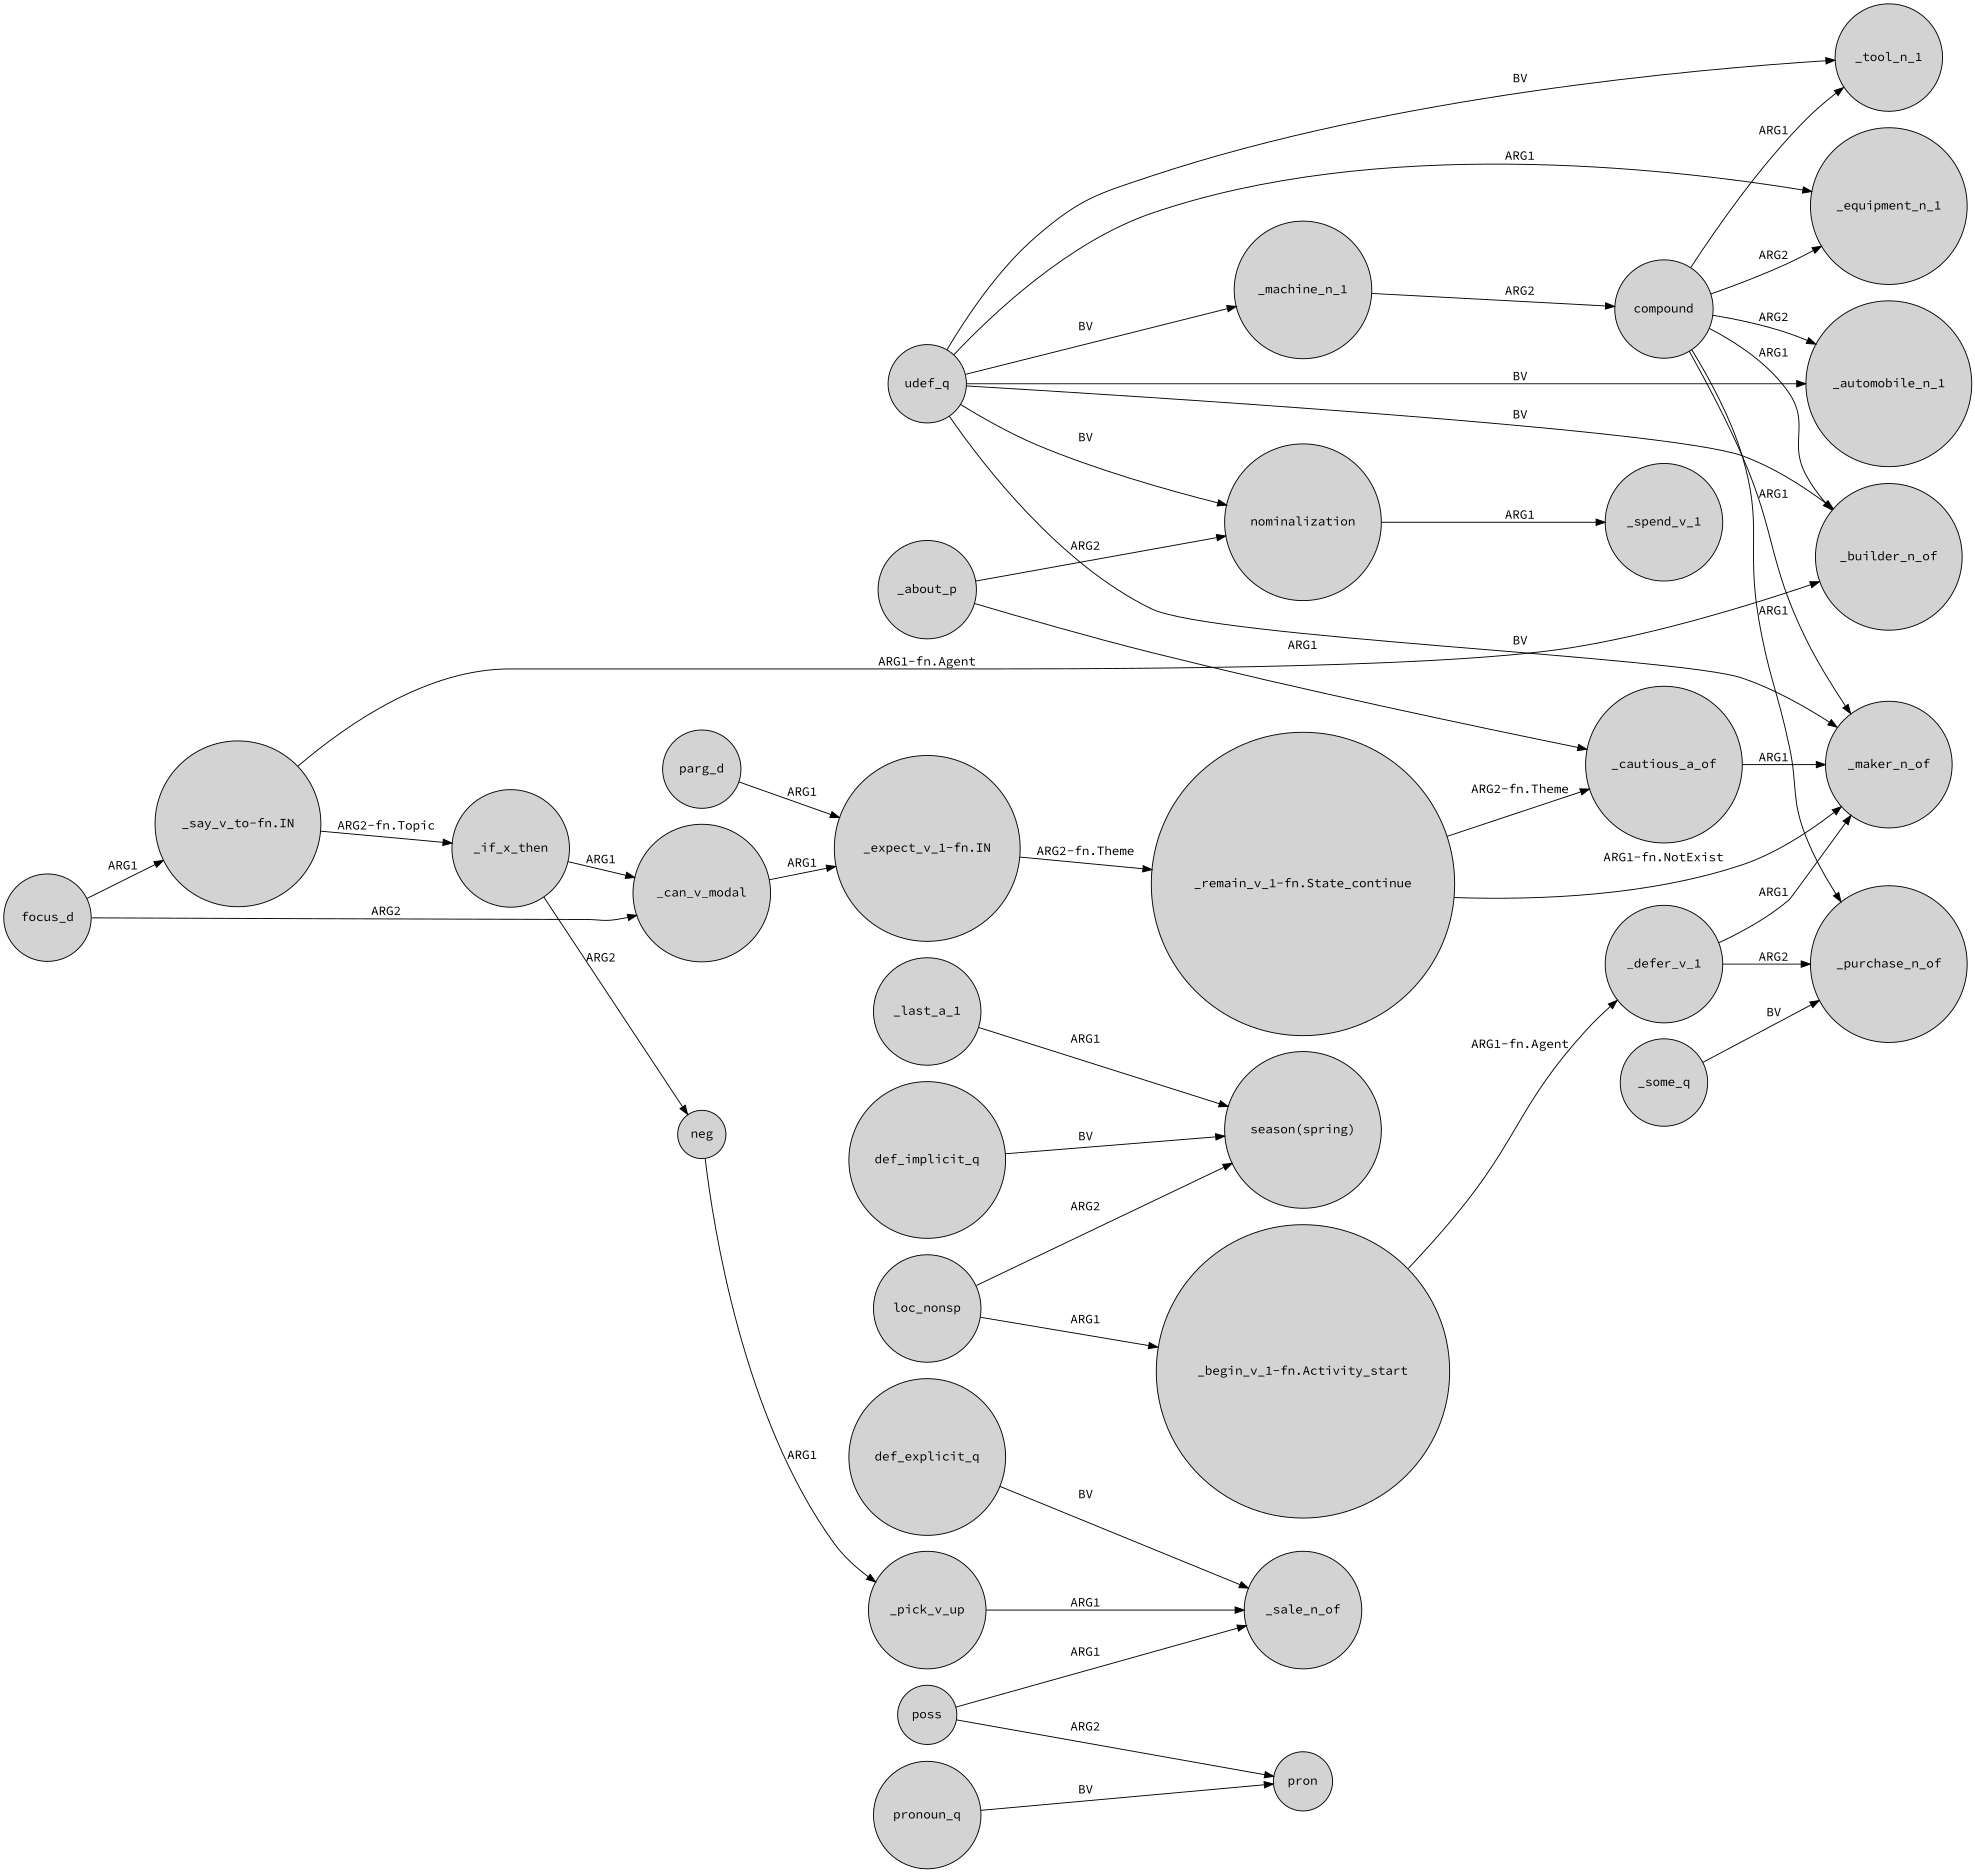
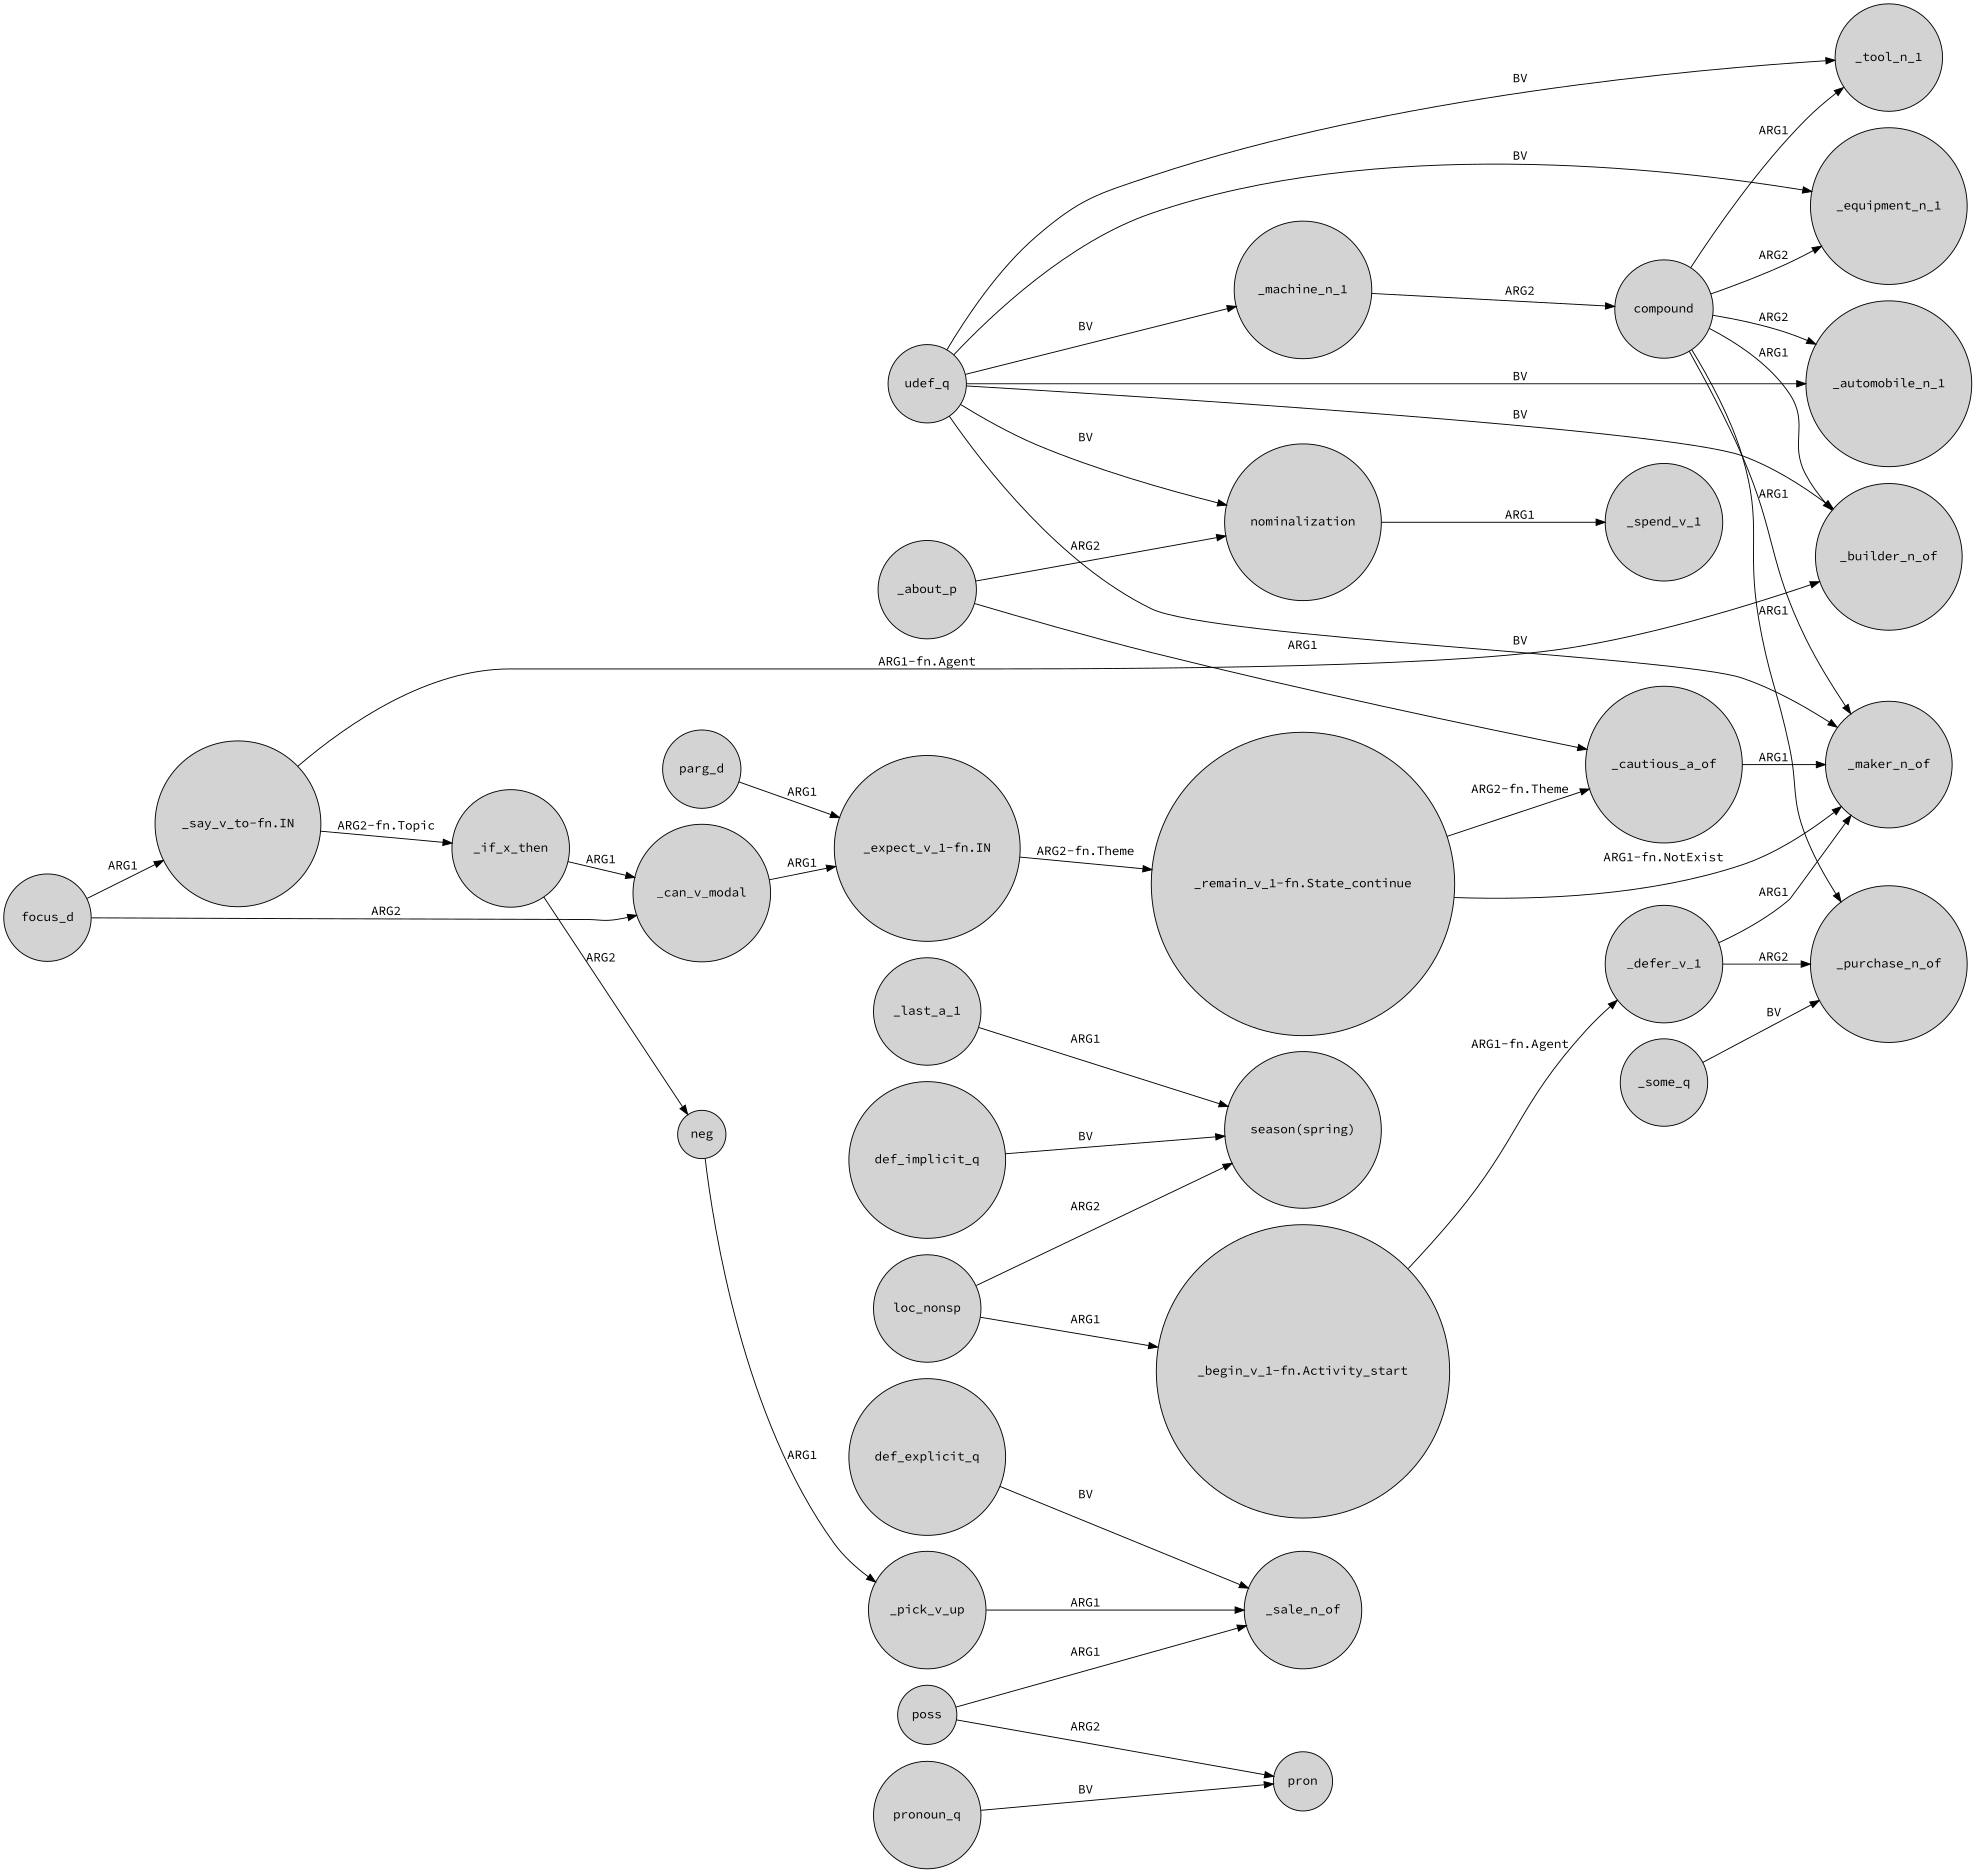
(1520, 156) -> (1520, 156)
